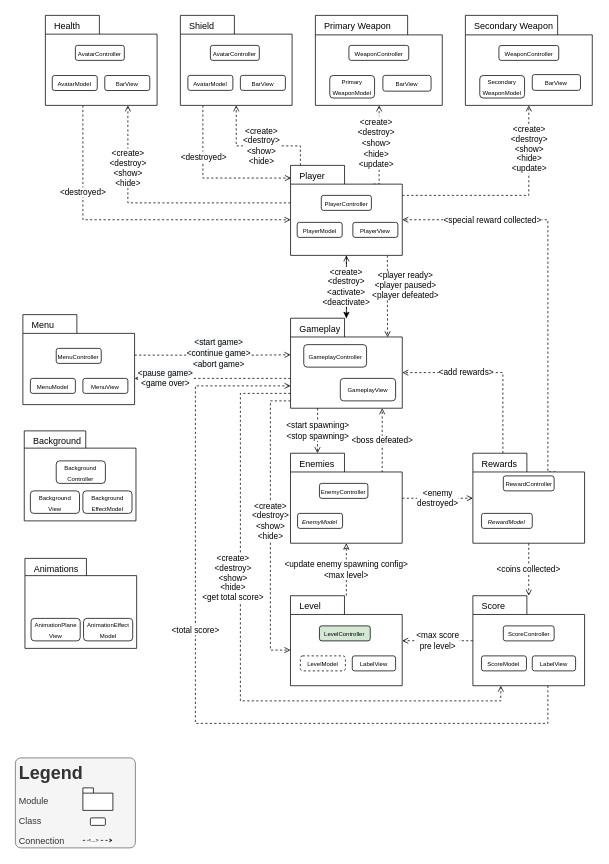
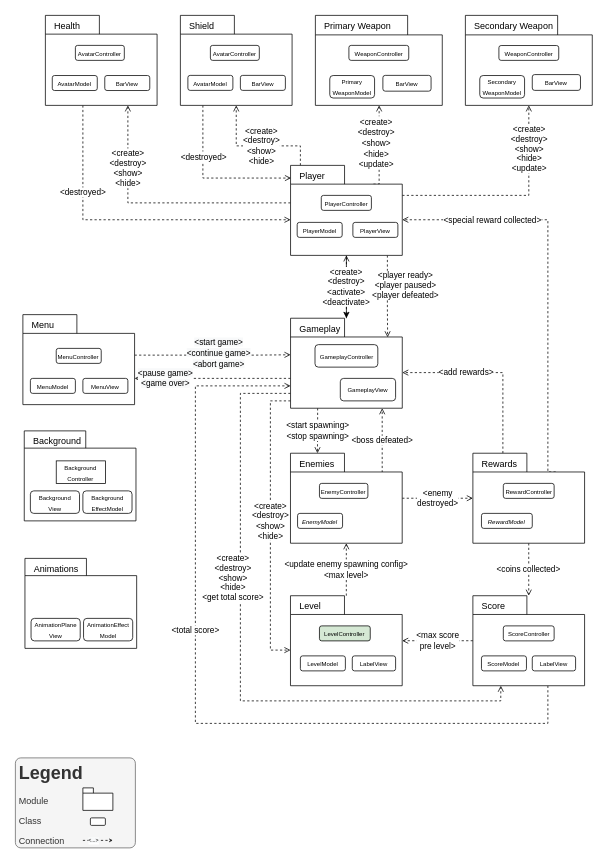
(335, 356) -> (346, 356)
(81, 472) -> (81, 472)
(529, 483) -> (529, 491)
(346, 550) -> (346, 548)
(323, 663) -> (323, 663)
